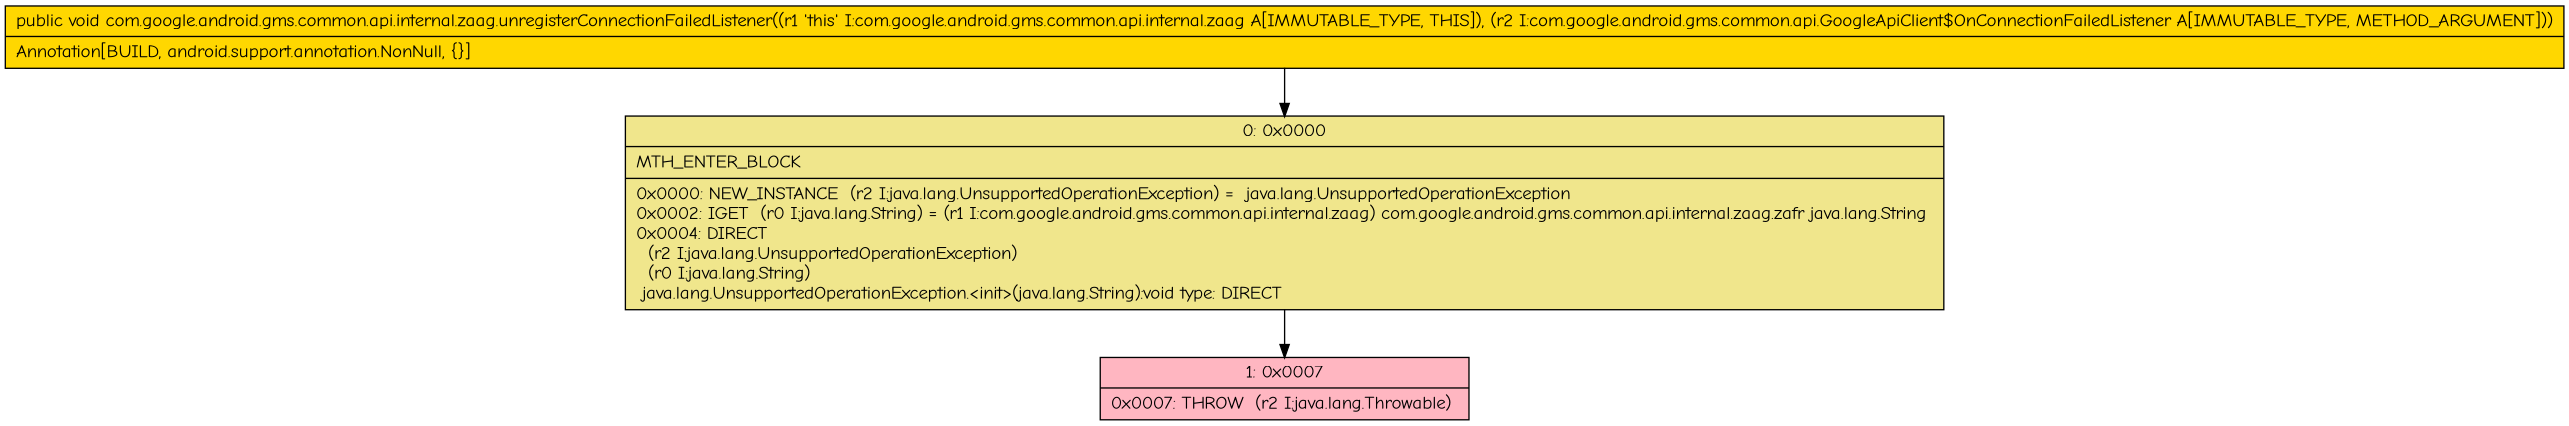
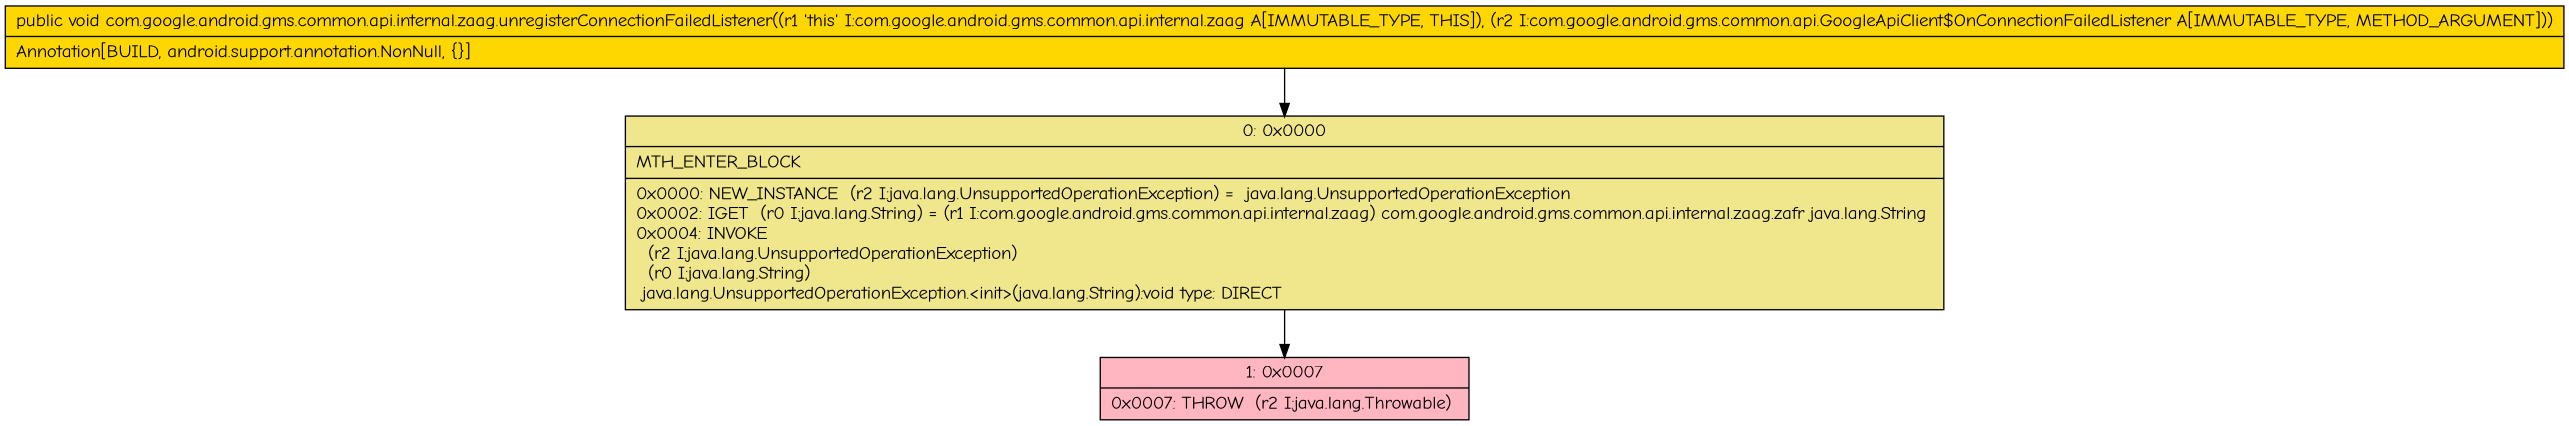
(708, 233) -> (708, 233)
